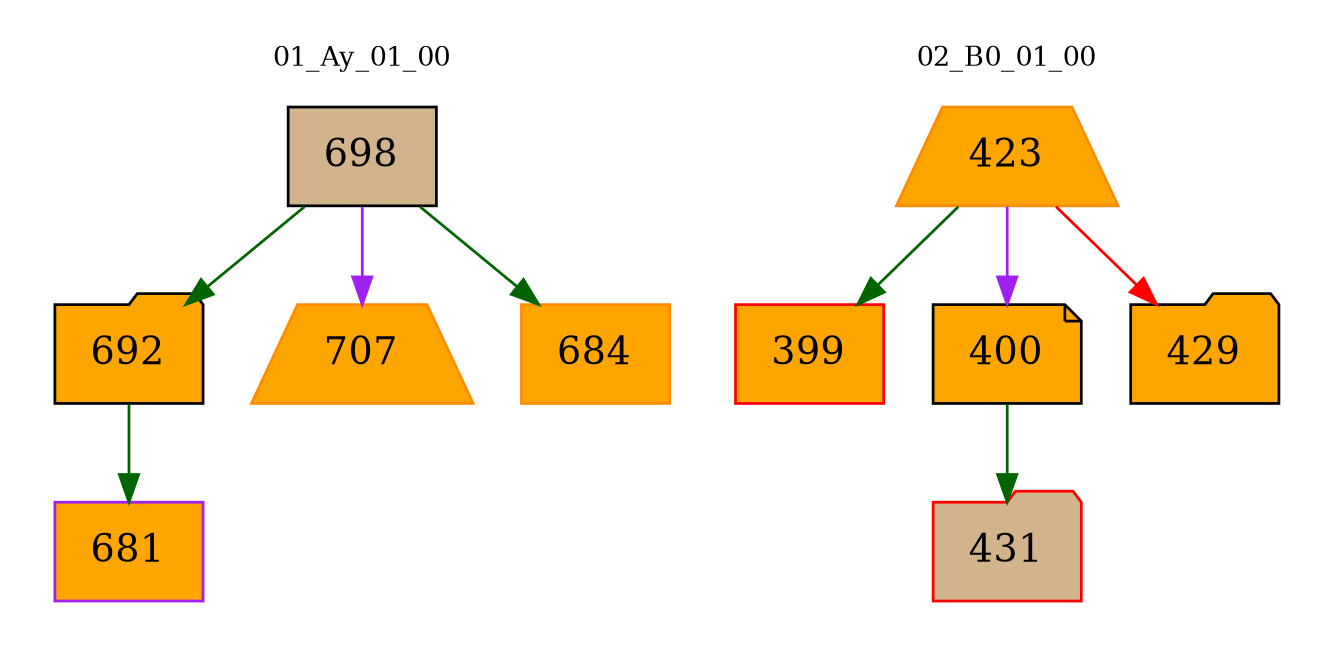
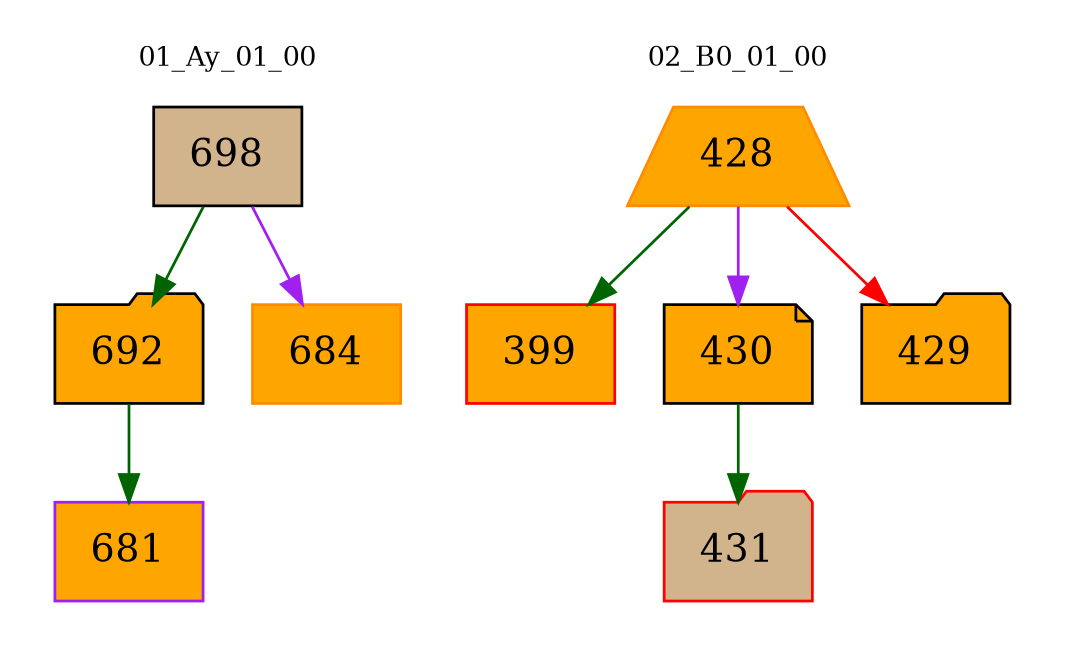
(1007, 156) -> (738, 156)
(469, 247) -> (271, 243)
(362, 354) -> none
(1007, 354) -> (738, 354)
